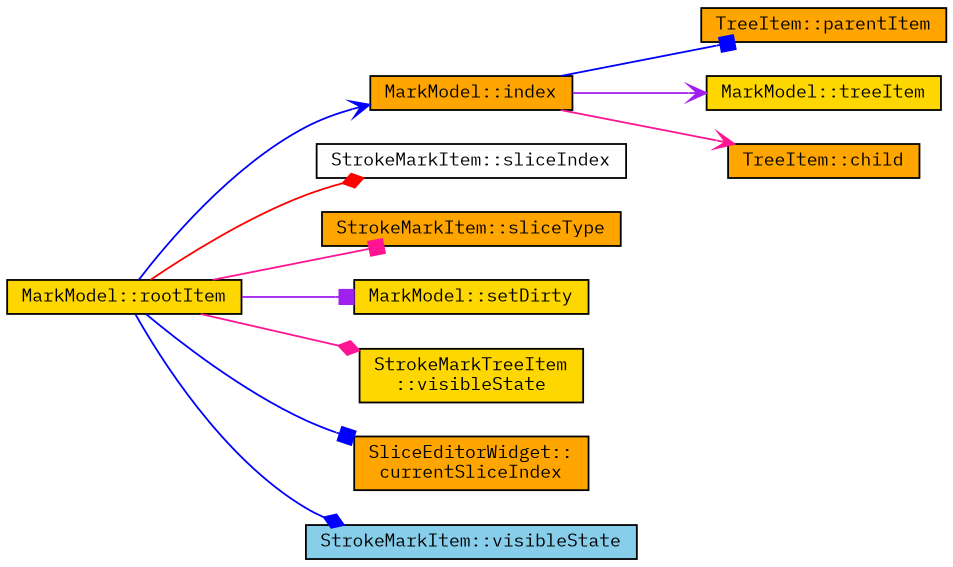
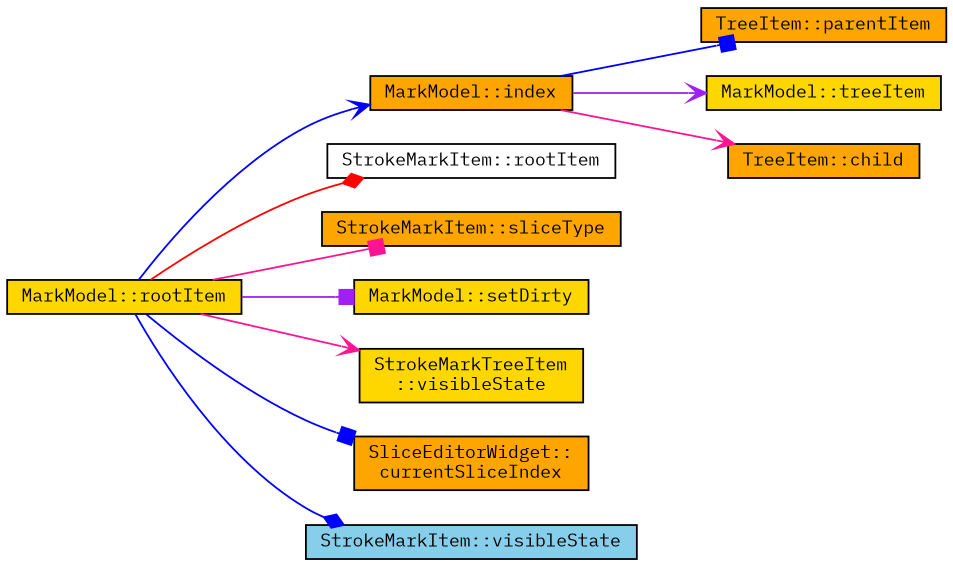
(471, 161) -> (471, 161)
(269, 330) -> (271, 330)
